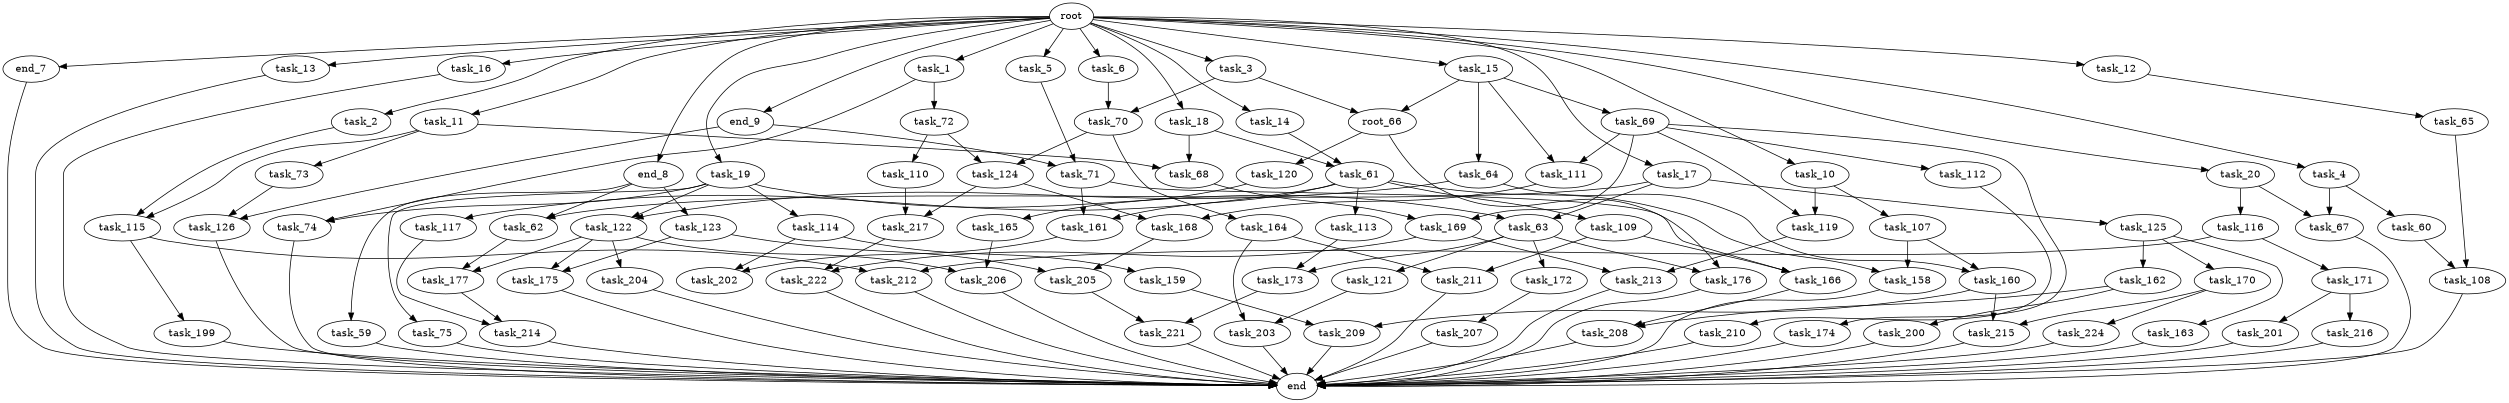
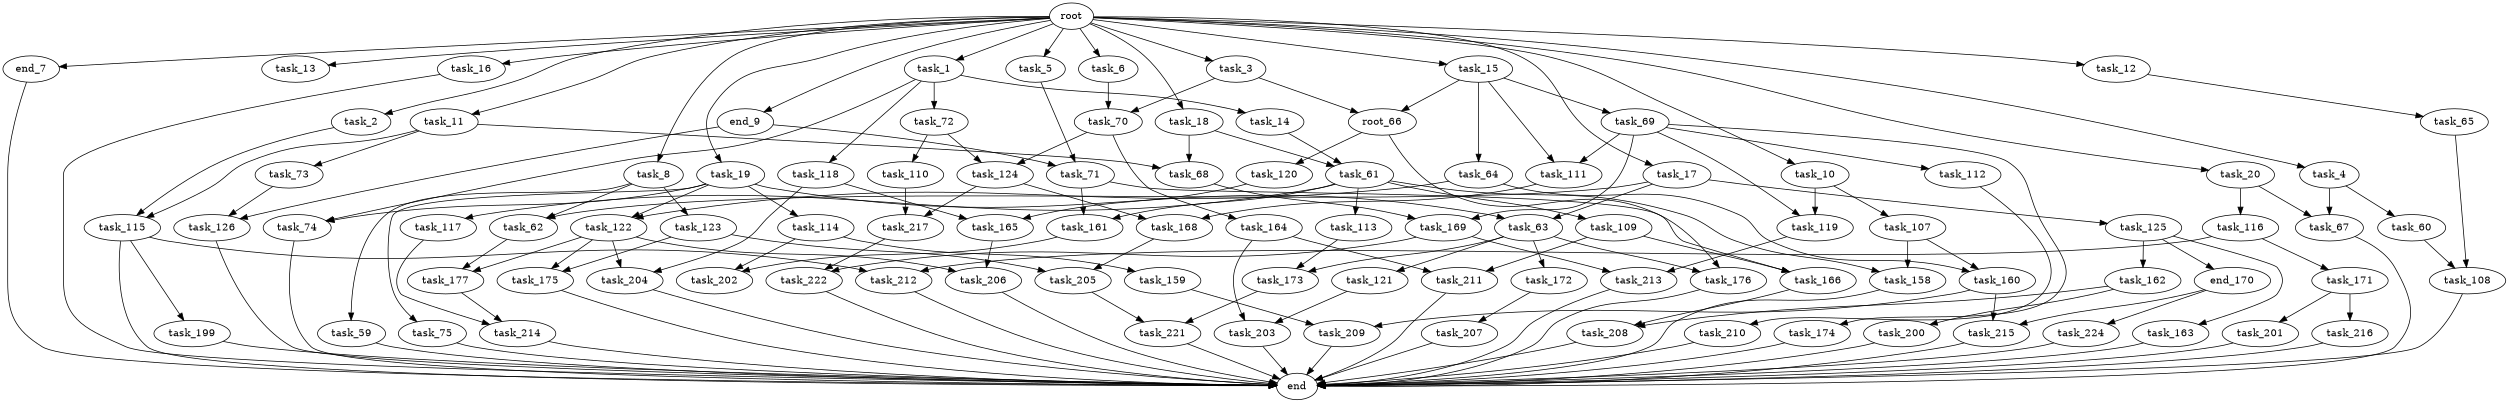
(1171, 59) -> (1099, 92)
(654, 175) -> (654, 175)
none -> (816, 175)
(2232, 281) -> (2232, 281)
(120, 355) -> (651, 380)
